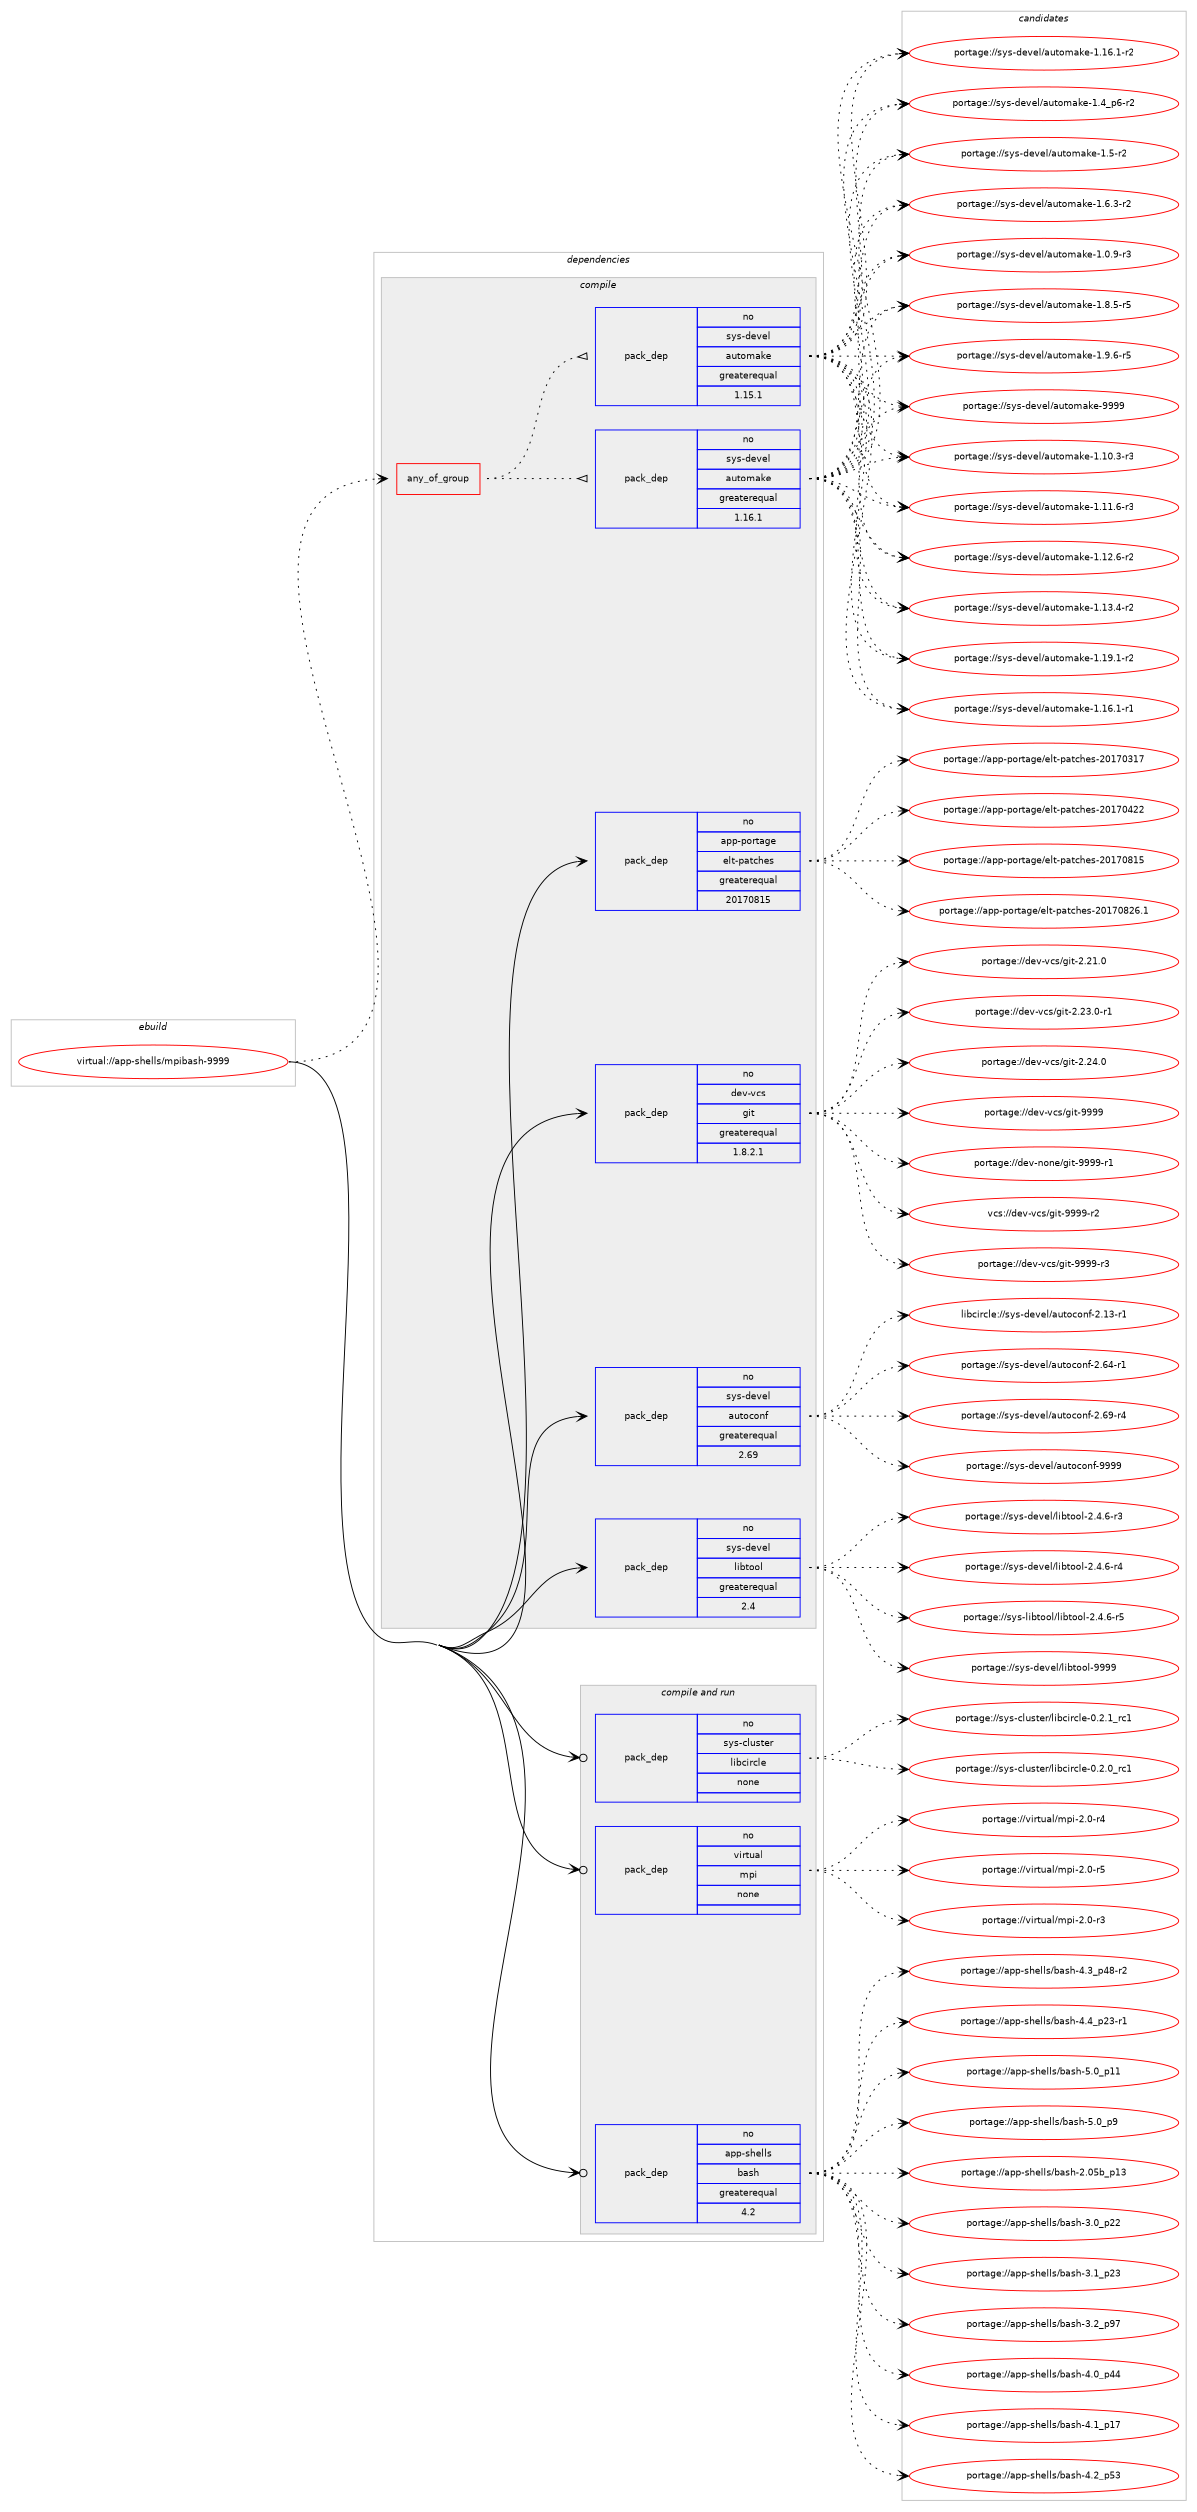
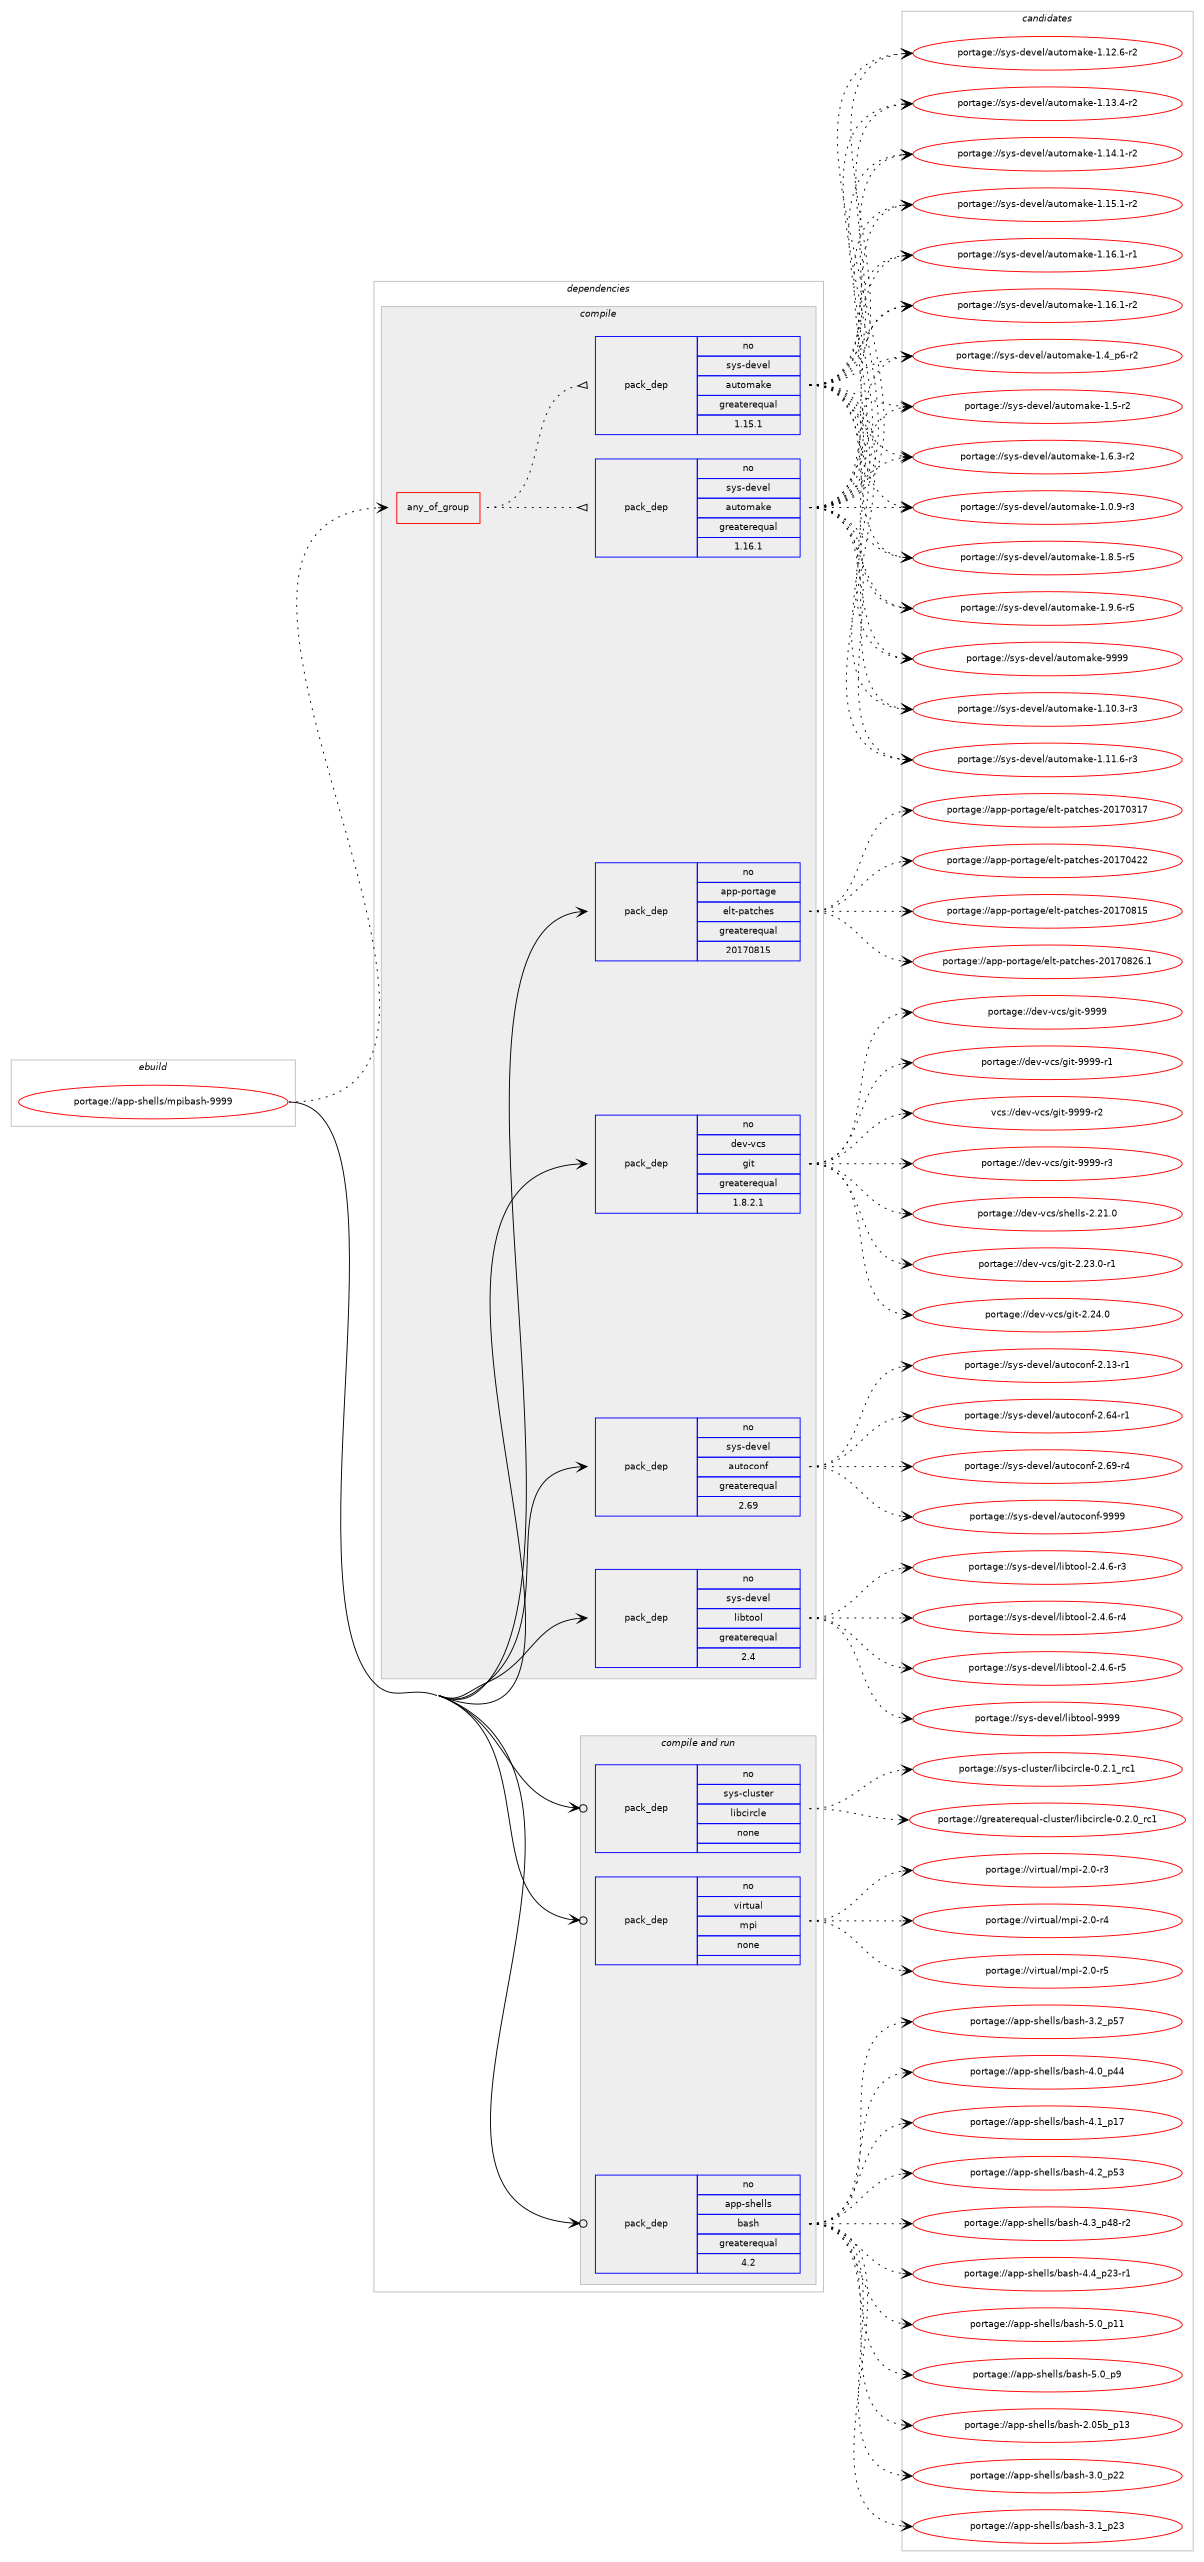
none -> (1048, 205)
(1044, 659) -> (1048, 154)
(1044, 962) -> (1048, 1214)
(153, 1062) -> (153, 1102)
(1044, 1164) -> (1048, 1063)
(1044, 1315) -> (1048, 1366)
(1044, 1618) -> (1048, 1668)
(1044, 1769) -> (1048, 1820)
(1044, 2325) -> (1048, 2022)
